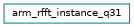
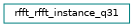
(67, 14) -> (67, 14)
